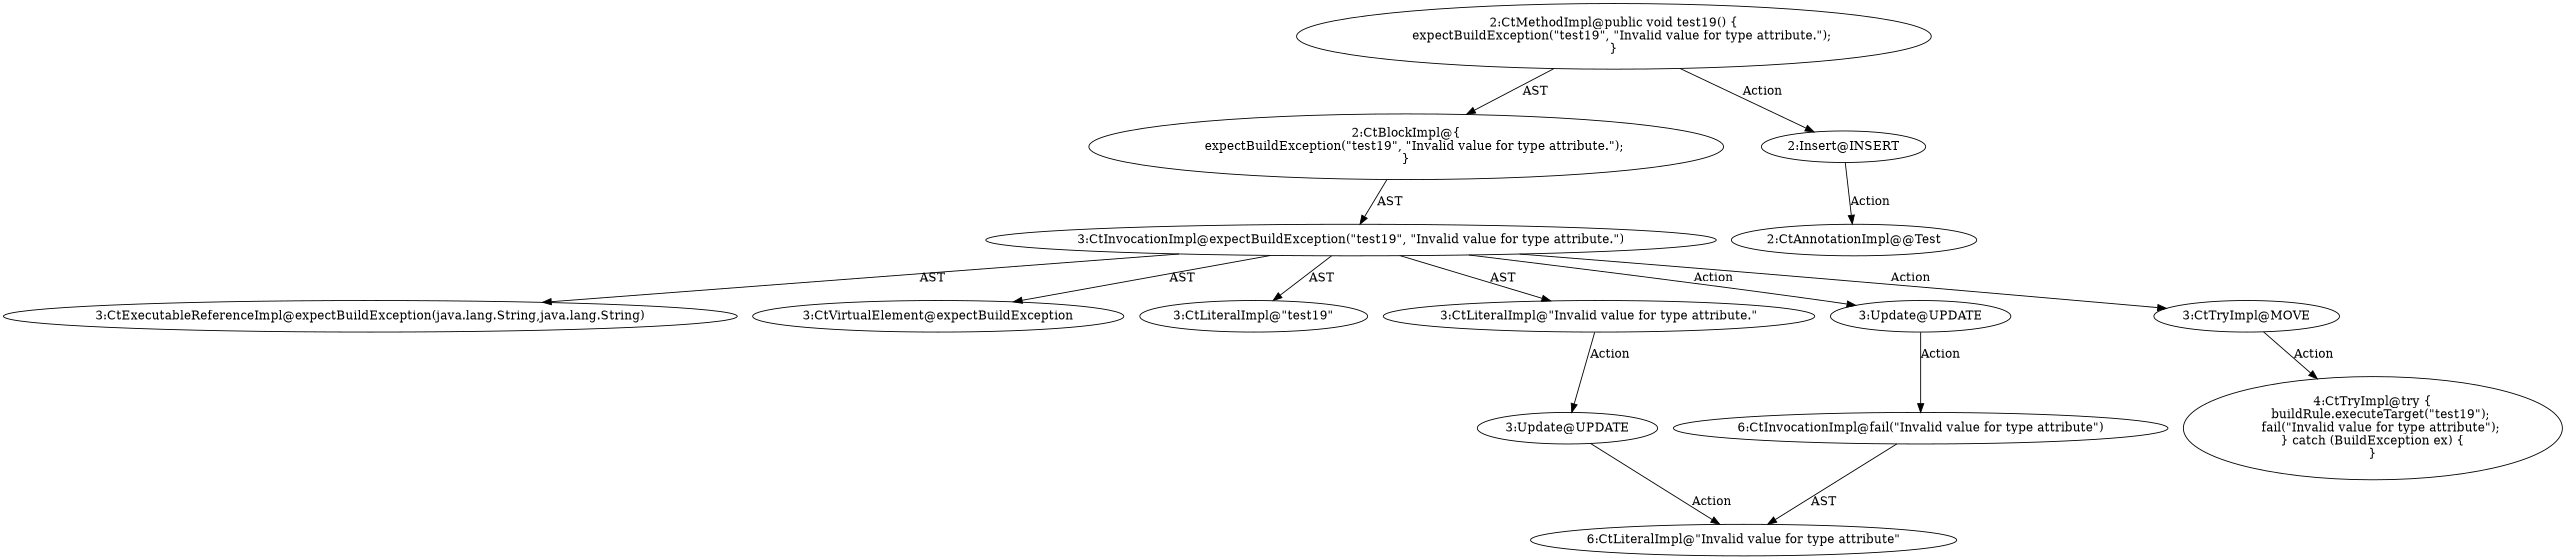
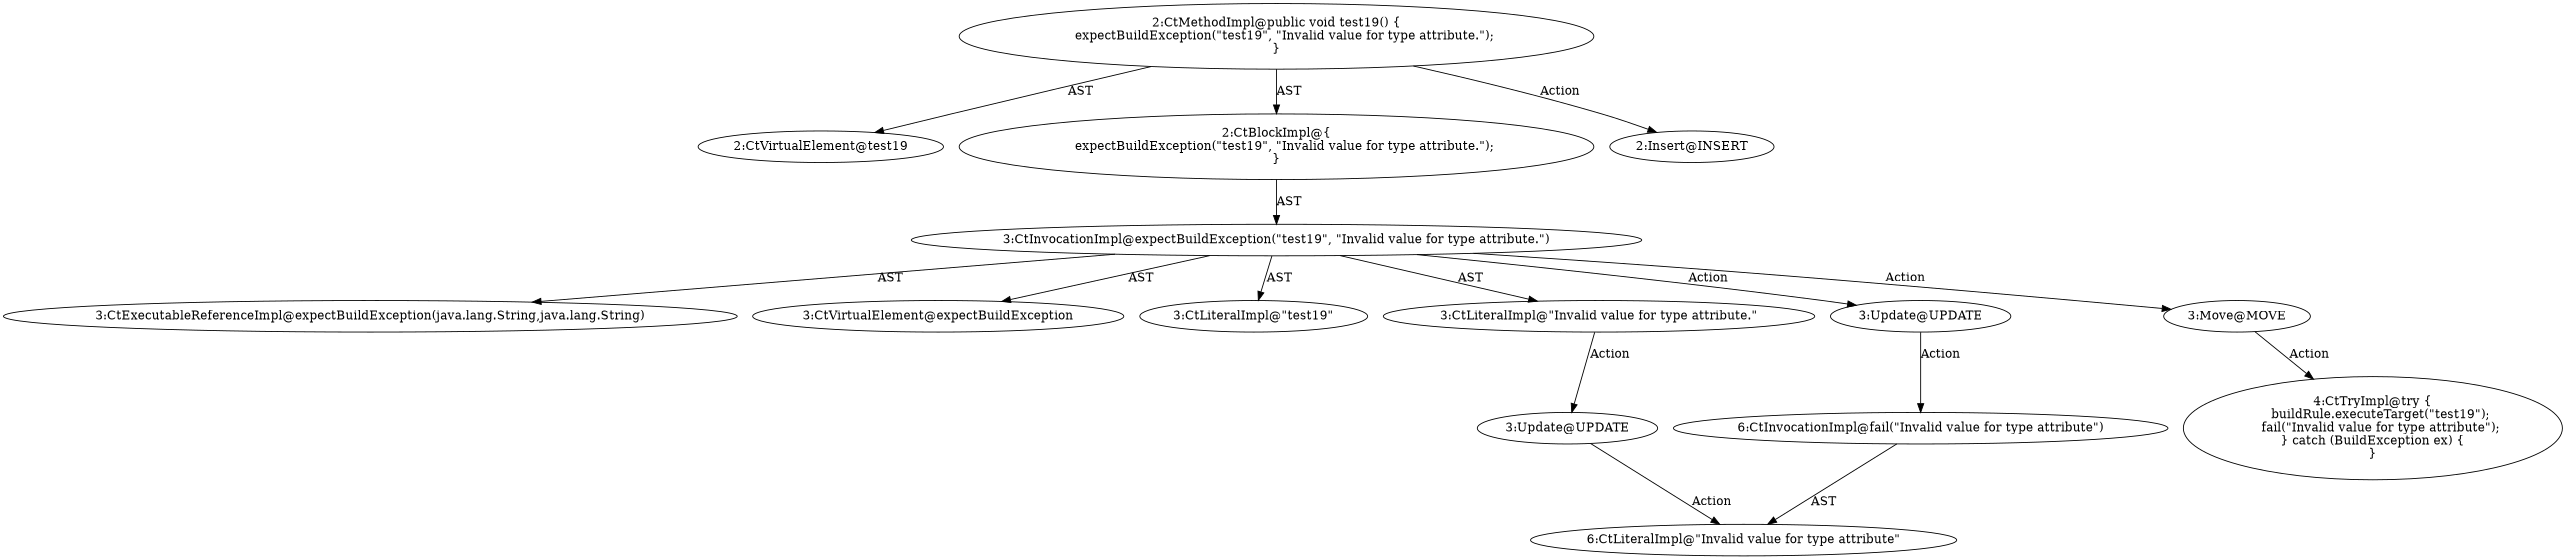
none -> (821, 147)
(1854, 240) -> none
(2247, 316) -> (2237, 316)
